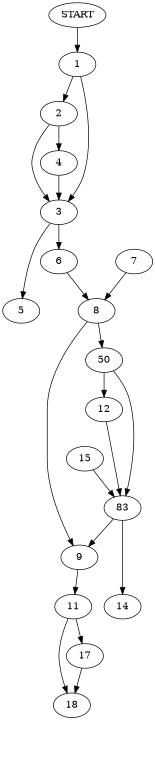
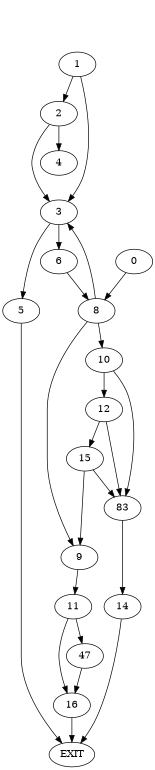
(77, 15) -> none
(59, 184) -> (88, 262)
(134, 262) -> (134, 262)
(104, 360) -> (104, 360)
none -> (96, 431)
(103, 530) -> (82, 505)
(85, 656) -> (85, 656)
(72, 705) -> (72, 705)
none -> (72, 755)
